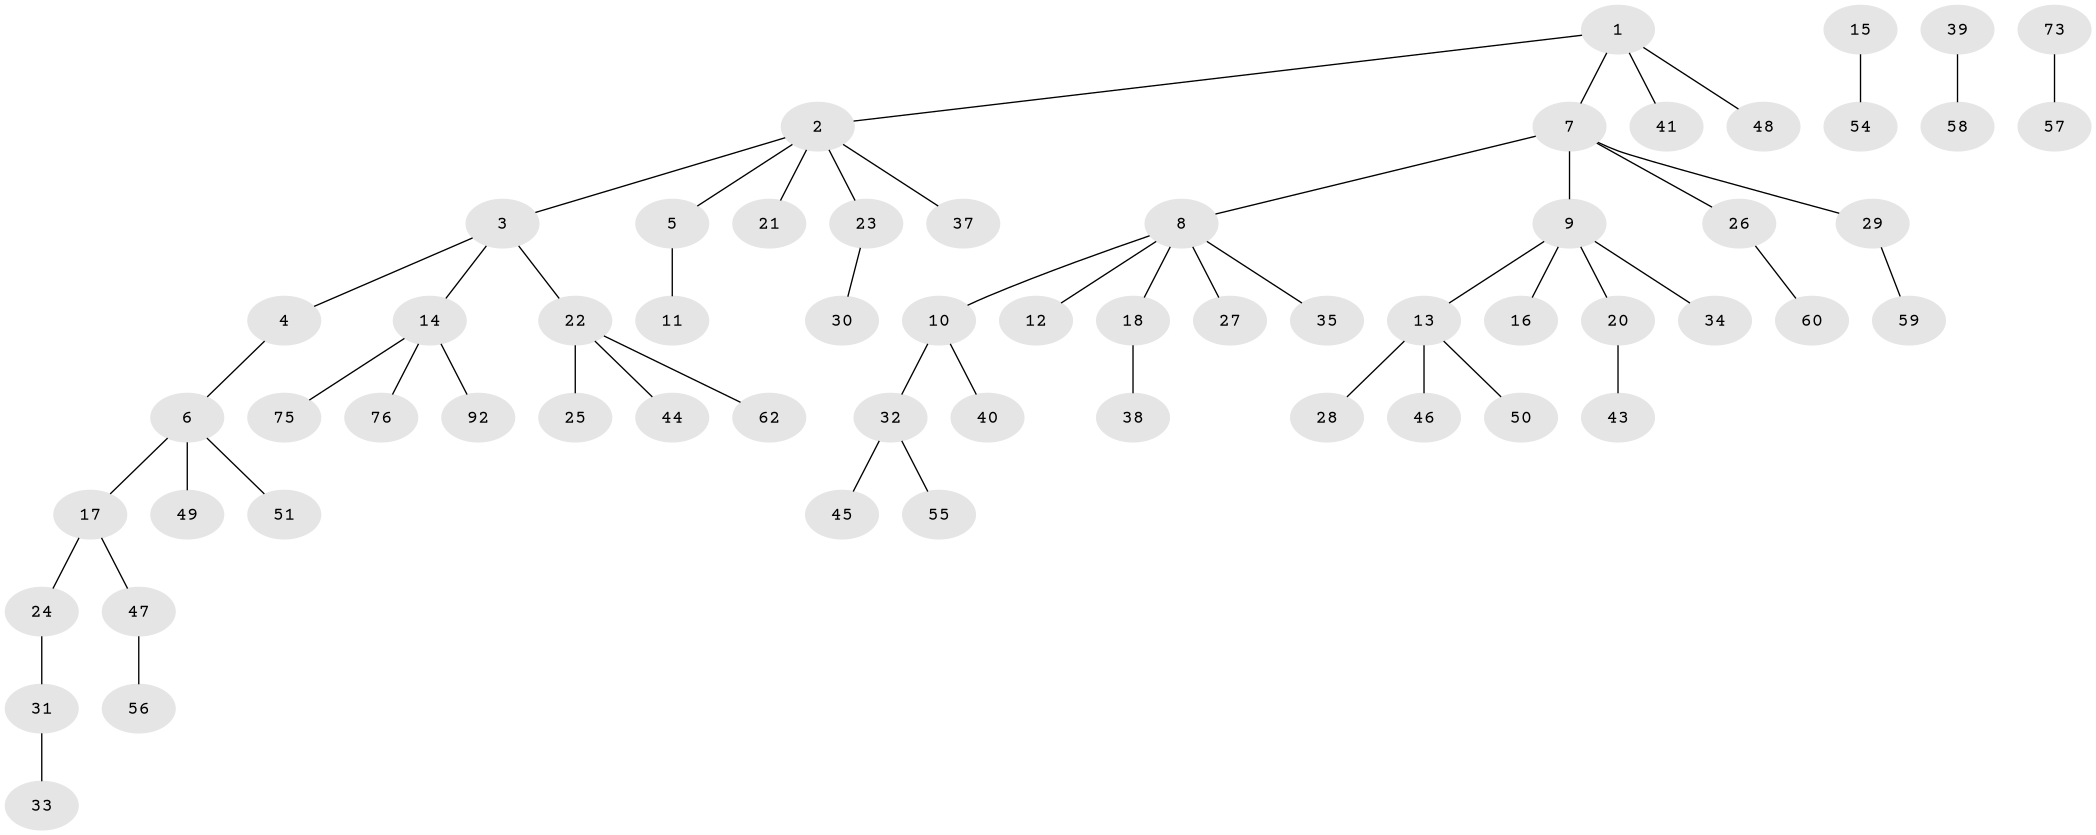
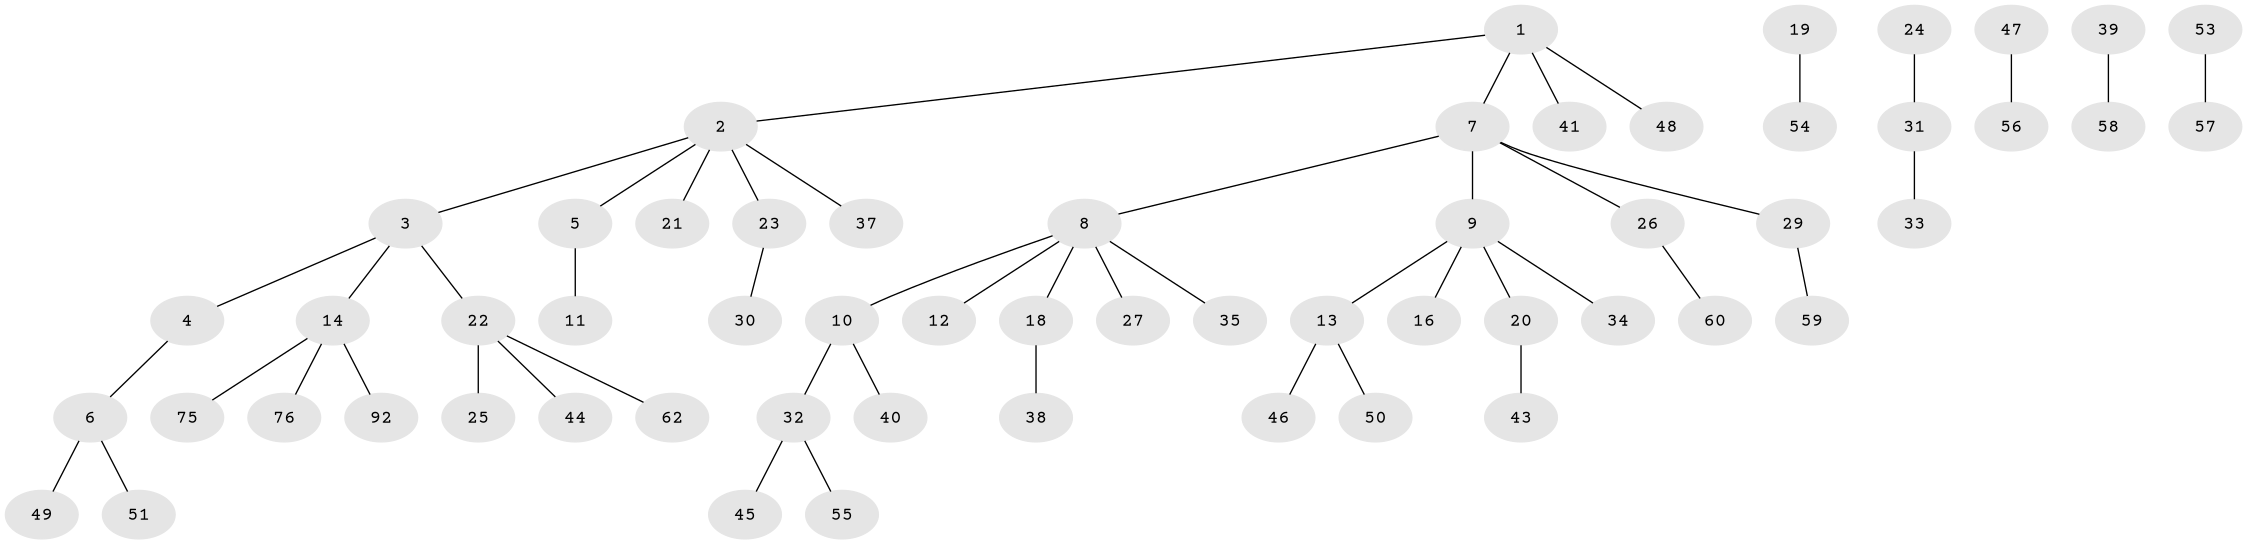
(1861, 30) -> (1800, 30)
(2055, 30) -> (2205, 30)
(1327, 418) -> none
(90, 515) -> none
